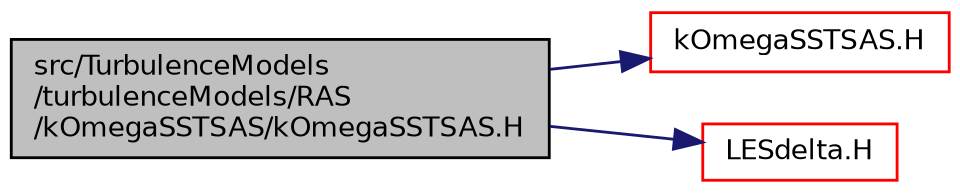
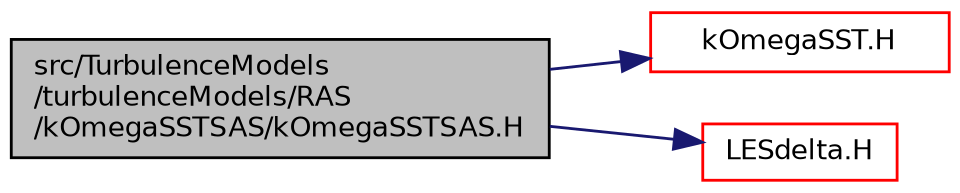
(800, 42) -> (800, 42)
